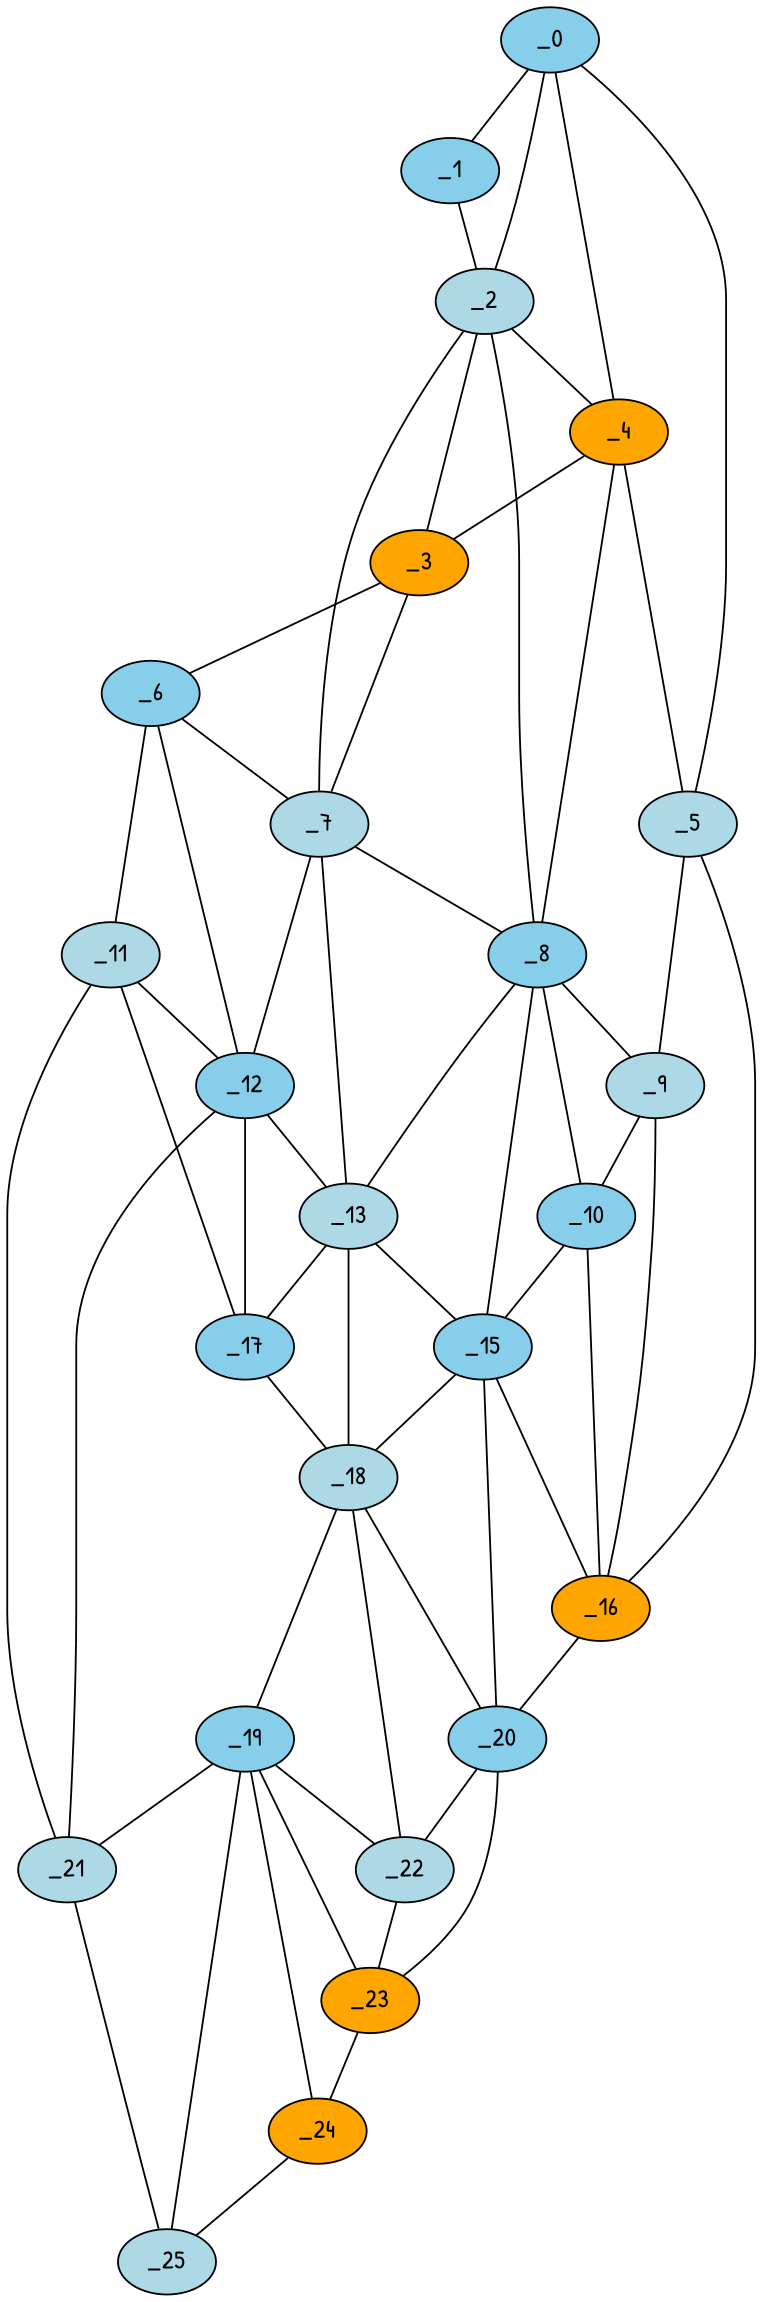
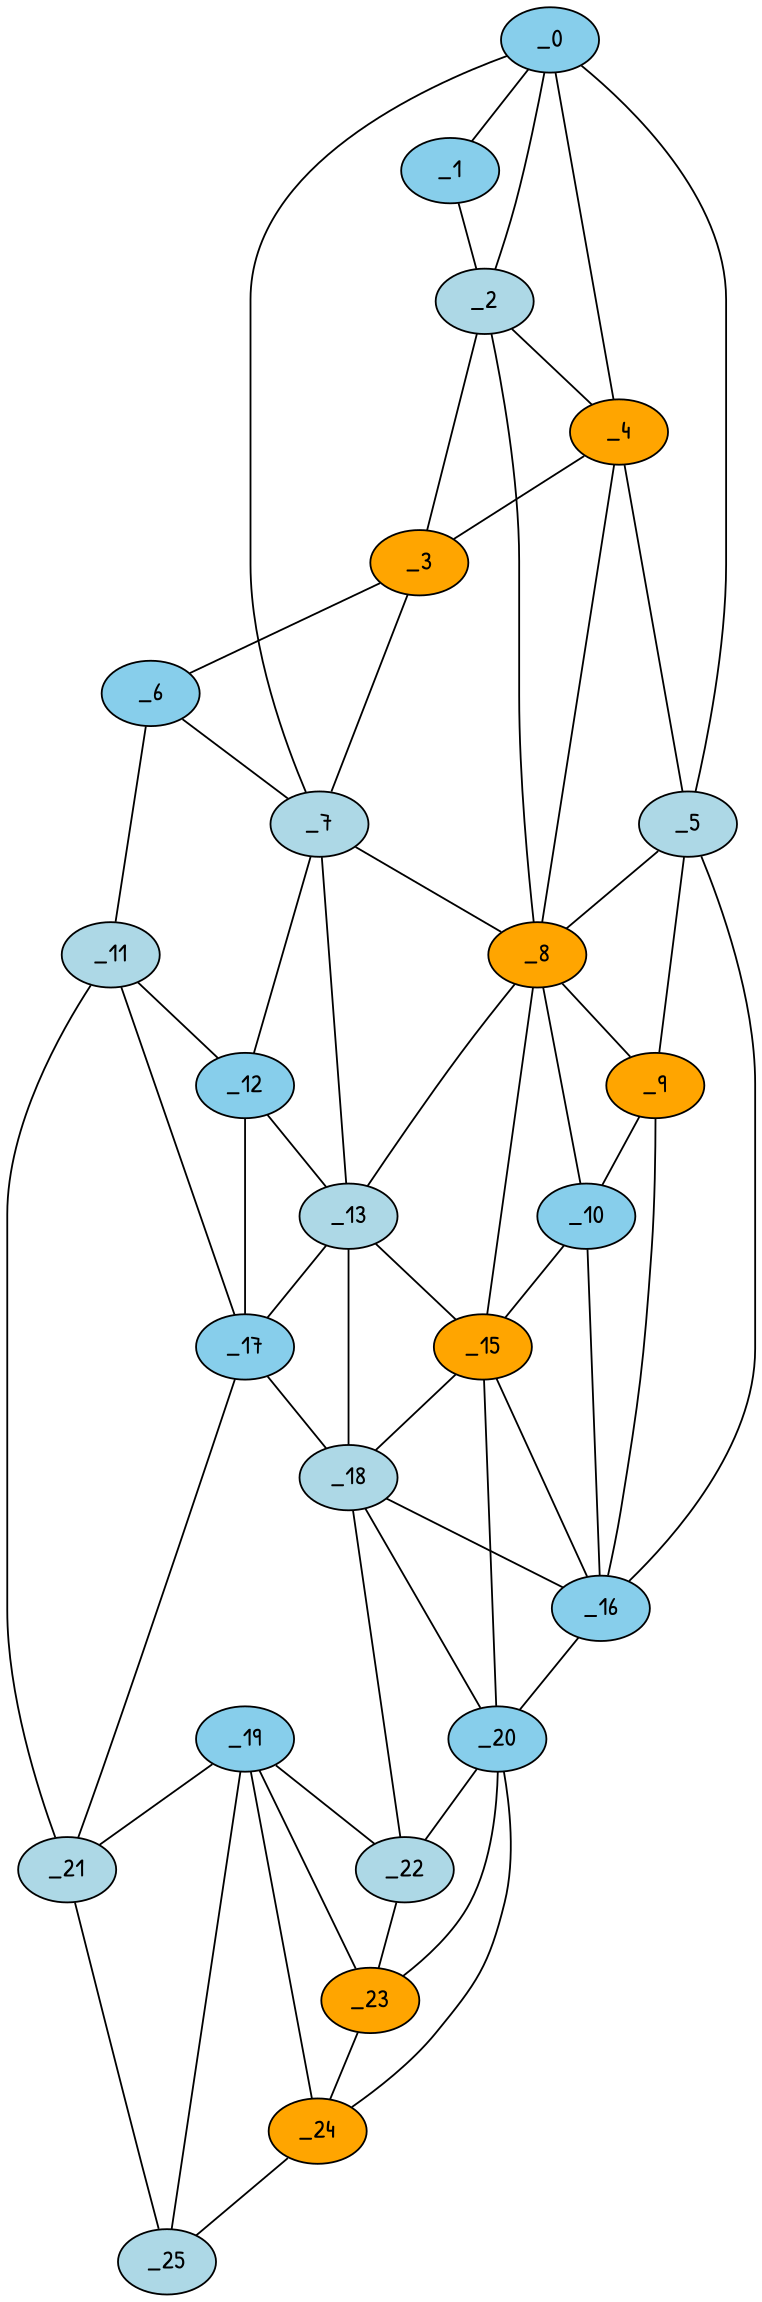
(349, 548) -> (251, 362)
(198, 890) -> none
none -> (612, 890)
(537, 955) -> (537, 955)
(655, 1086) -> (655, 1086)
(483, 1347) -> (483, 1347)
(76, 1451) -> (158, 1609)
(297, 1608) -> (475, 1543)
(601, 1608) -> (601, 1608)
none -> (484, 1964)
